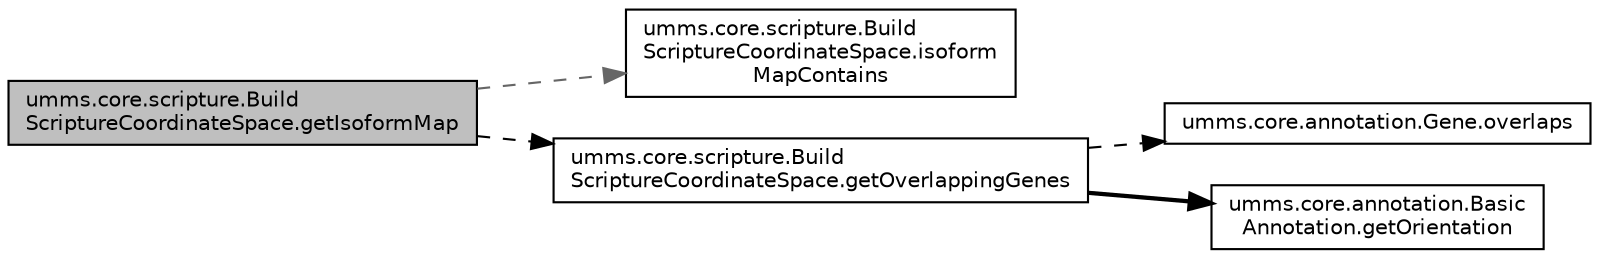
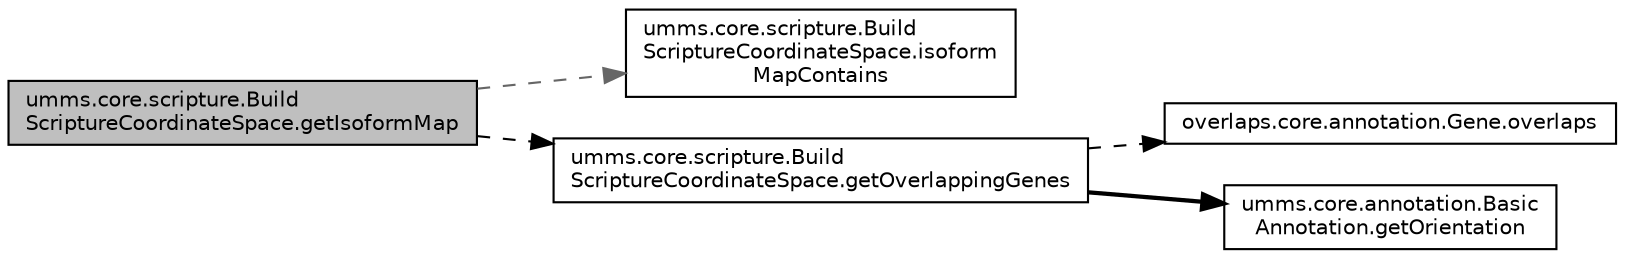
(1378, 123) -> (1390, 123)
